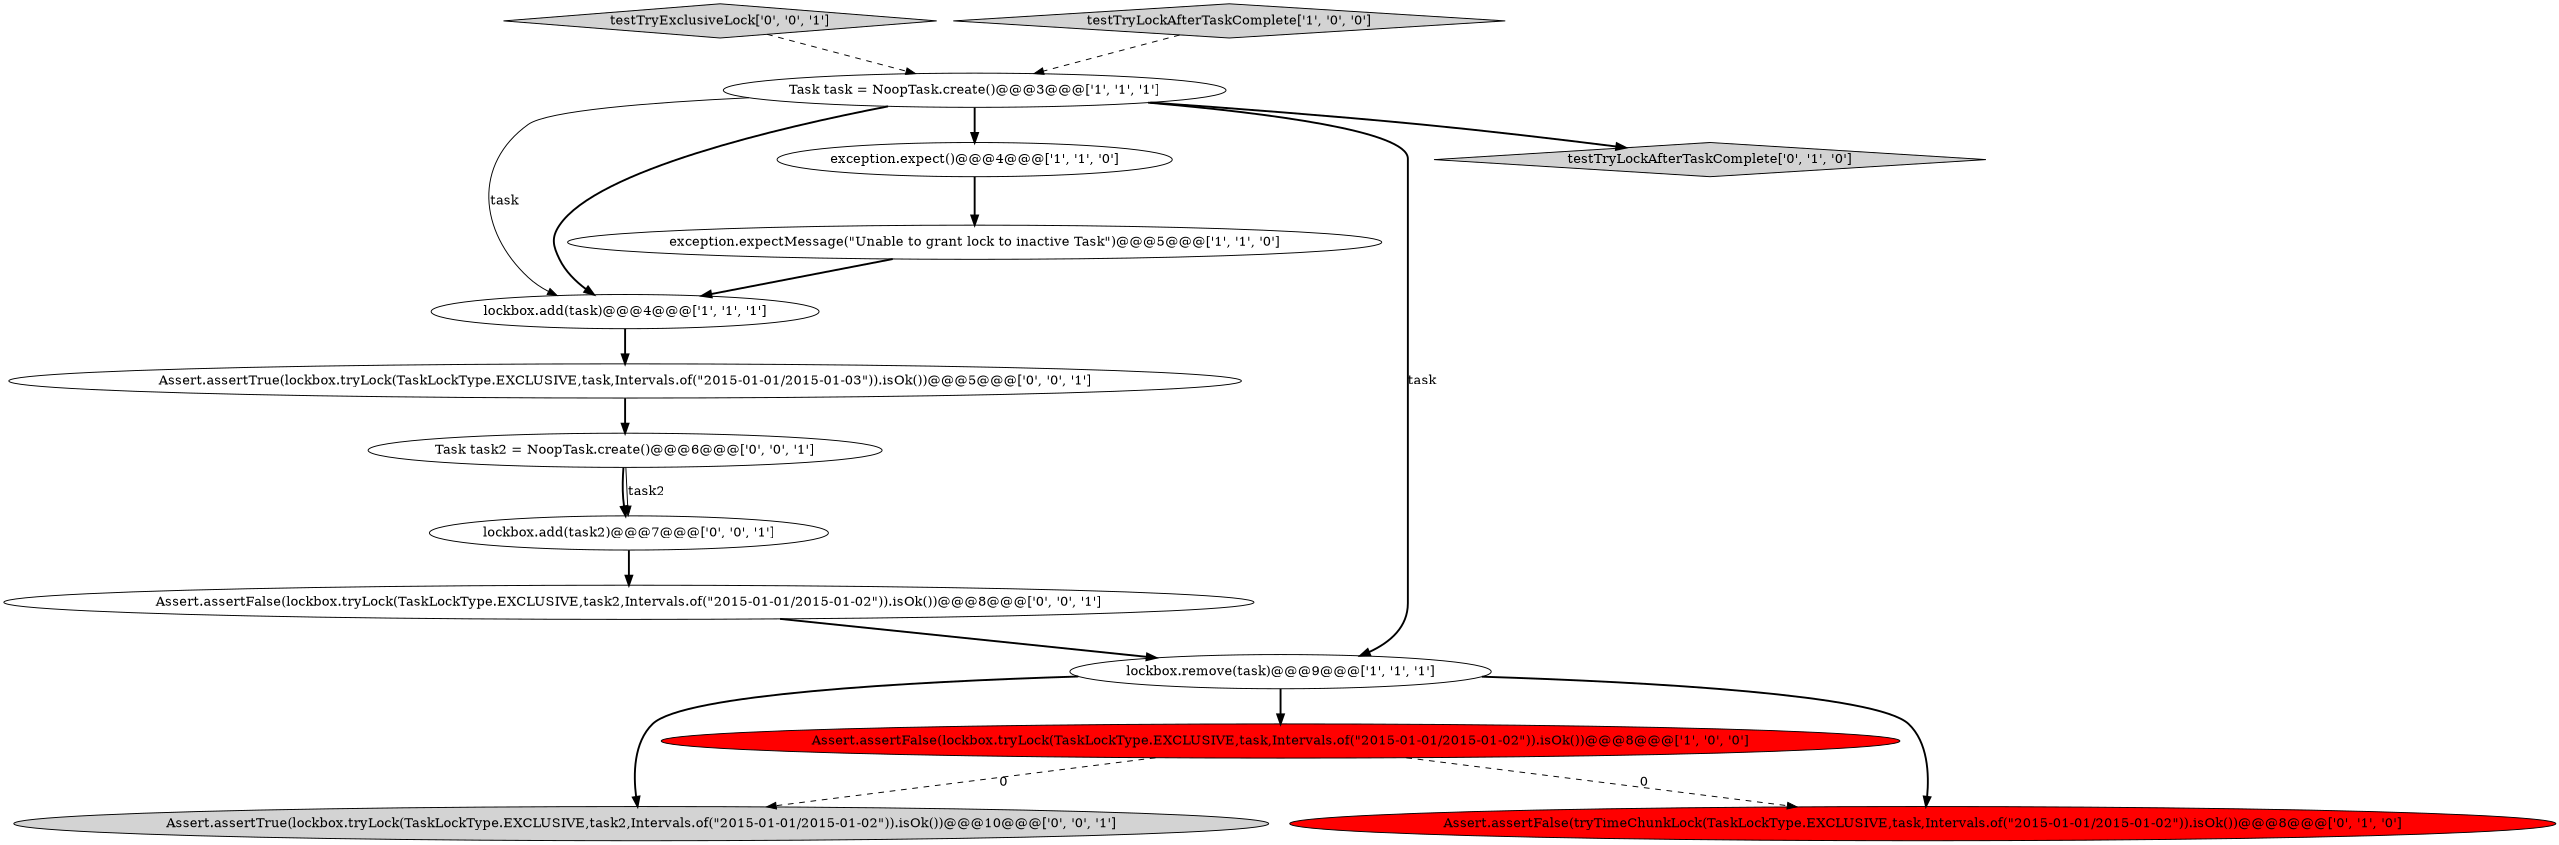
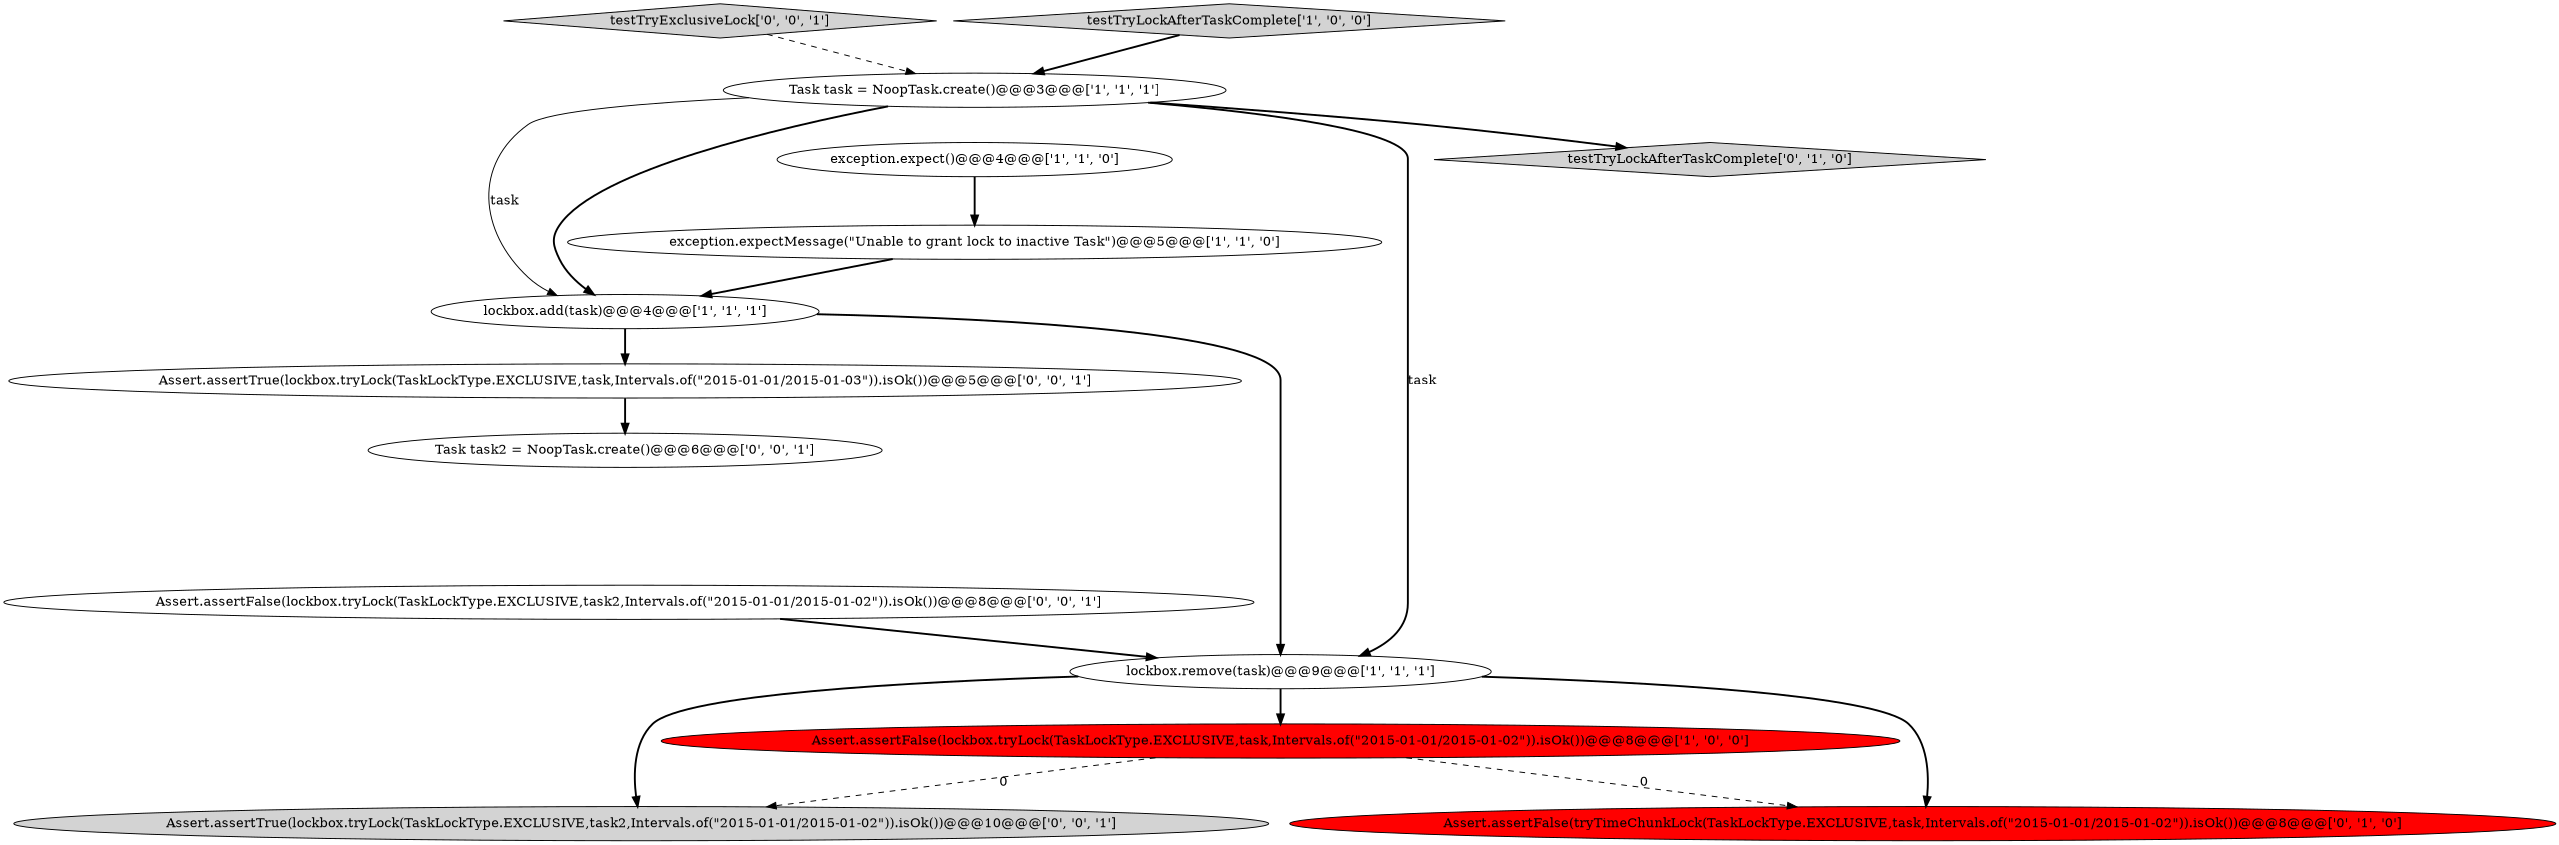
(1112, 53) -> (1112, 53)
(975, 120) -> none
none -> (1186, 340)
(629, 533) -> none
